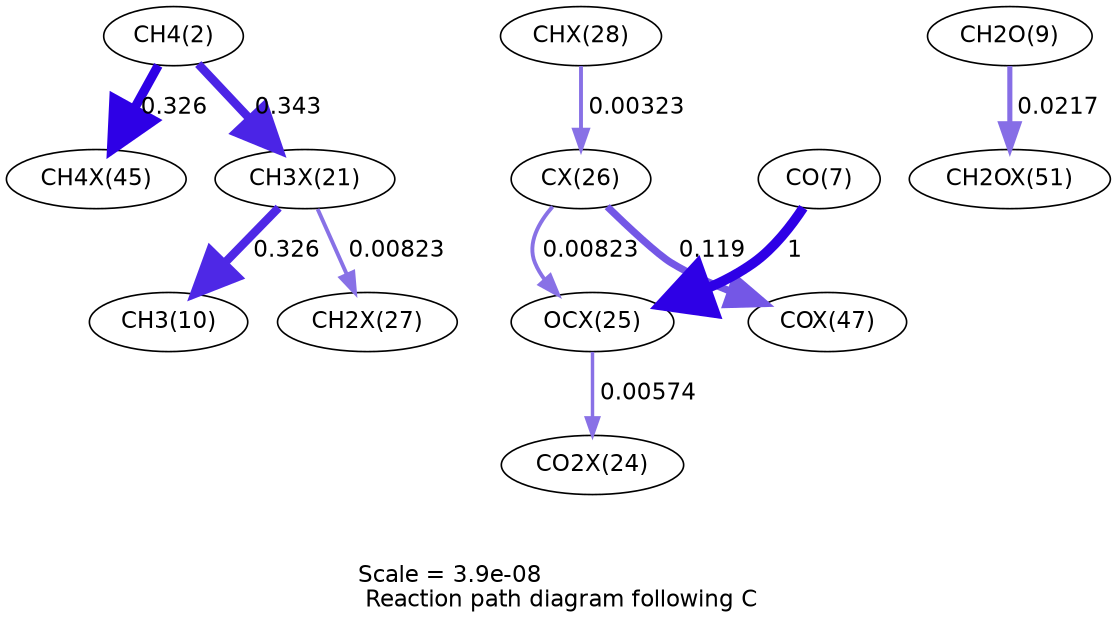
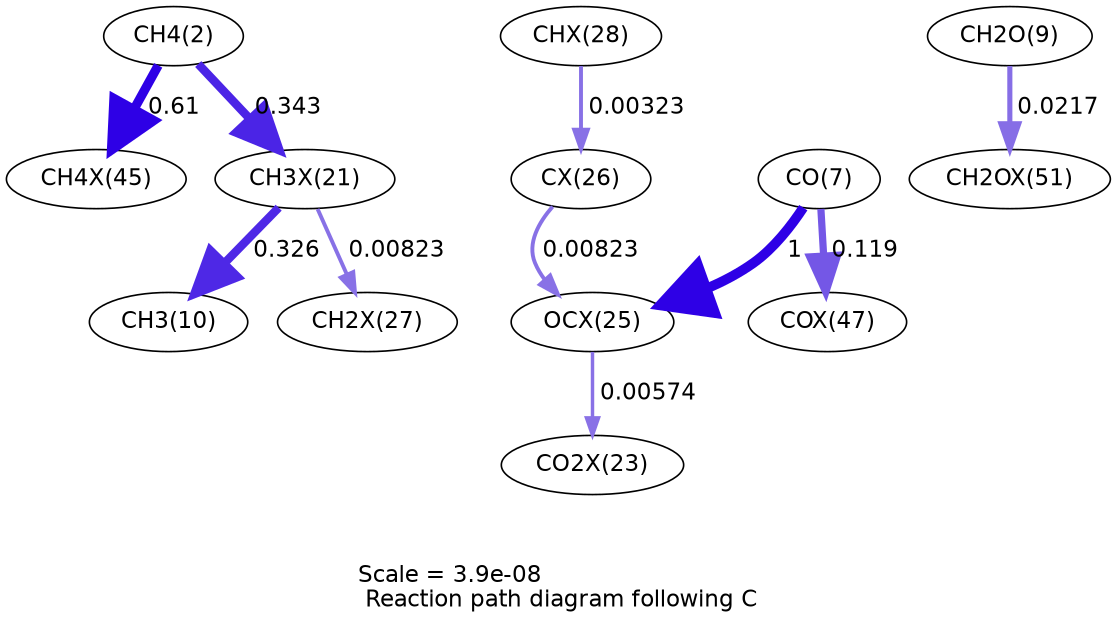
(171, 108) -> (171, 108)
(663, 257) -> (822, 232)
(593, 465) -> (593, 465)
